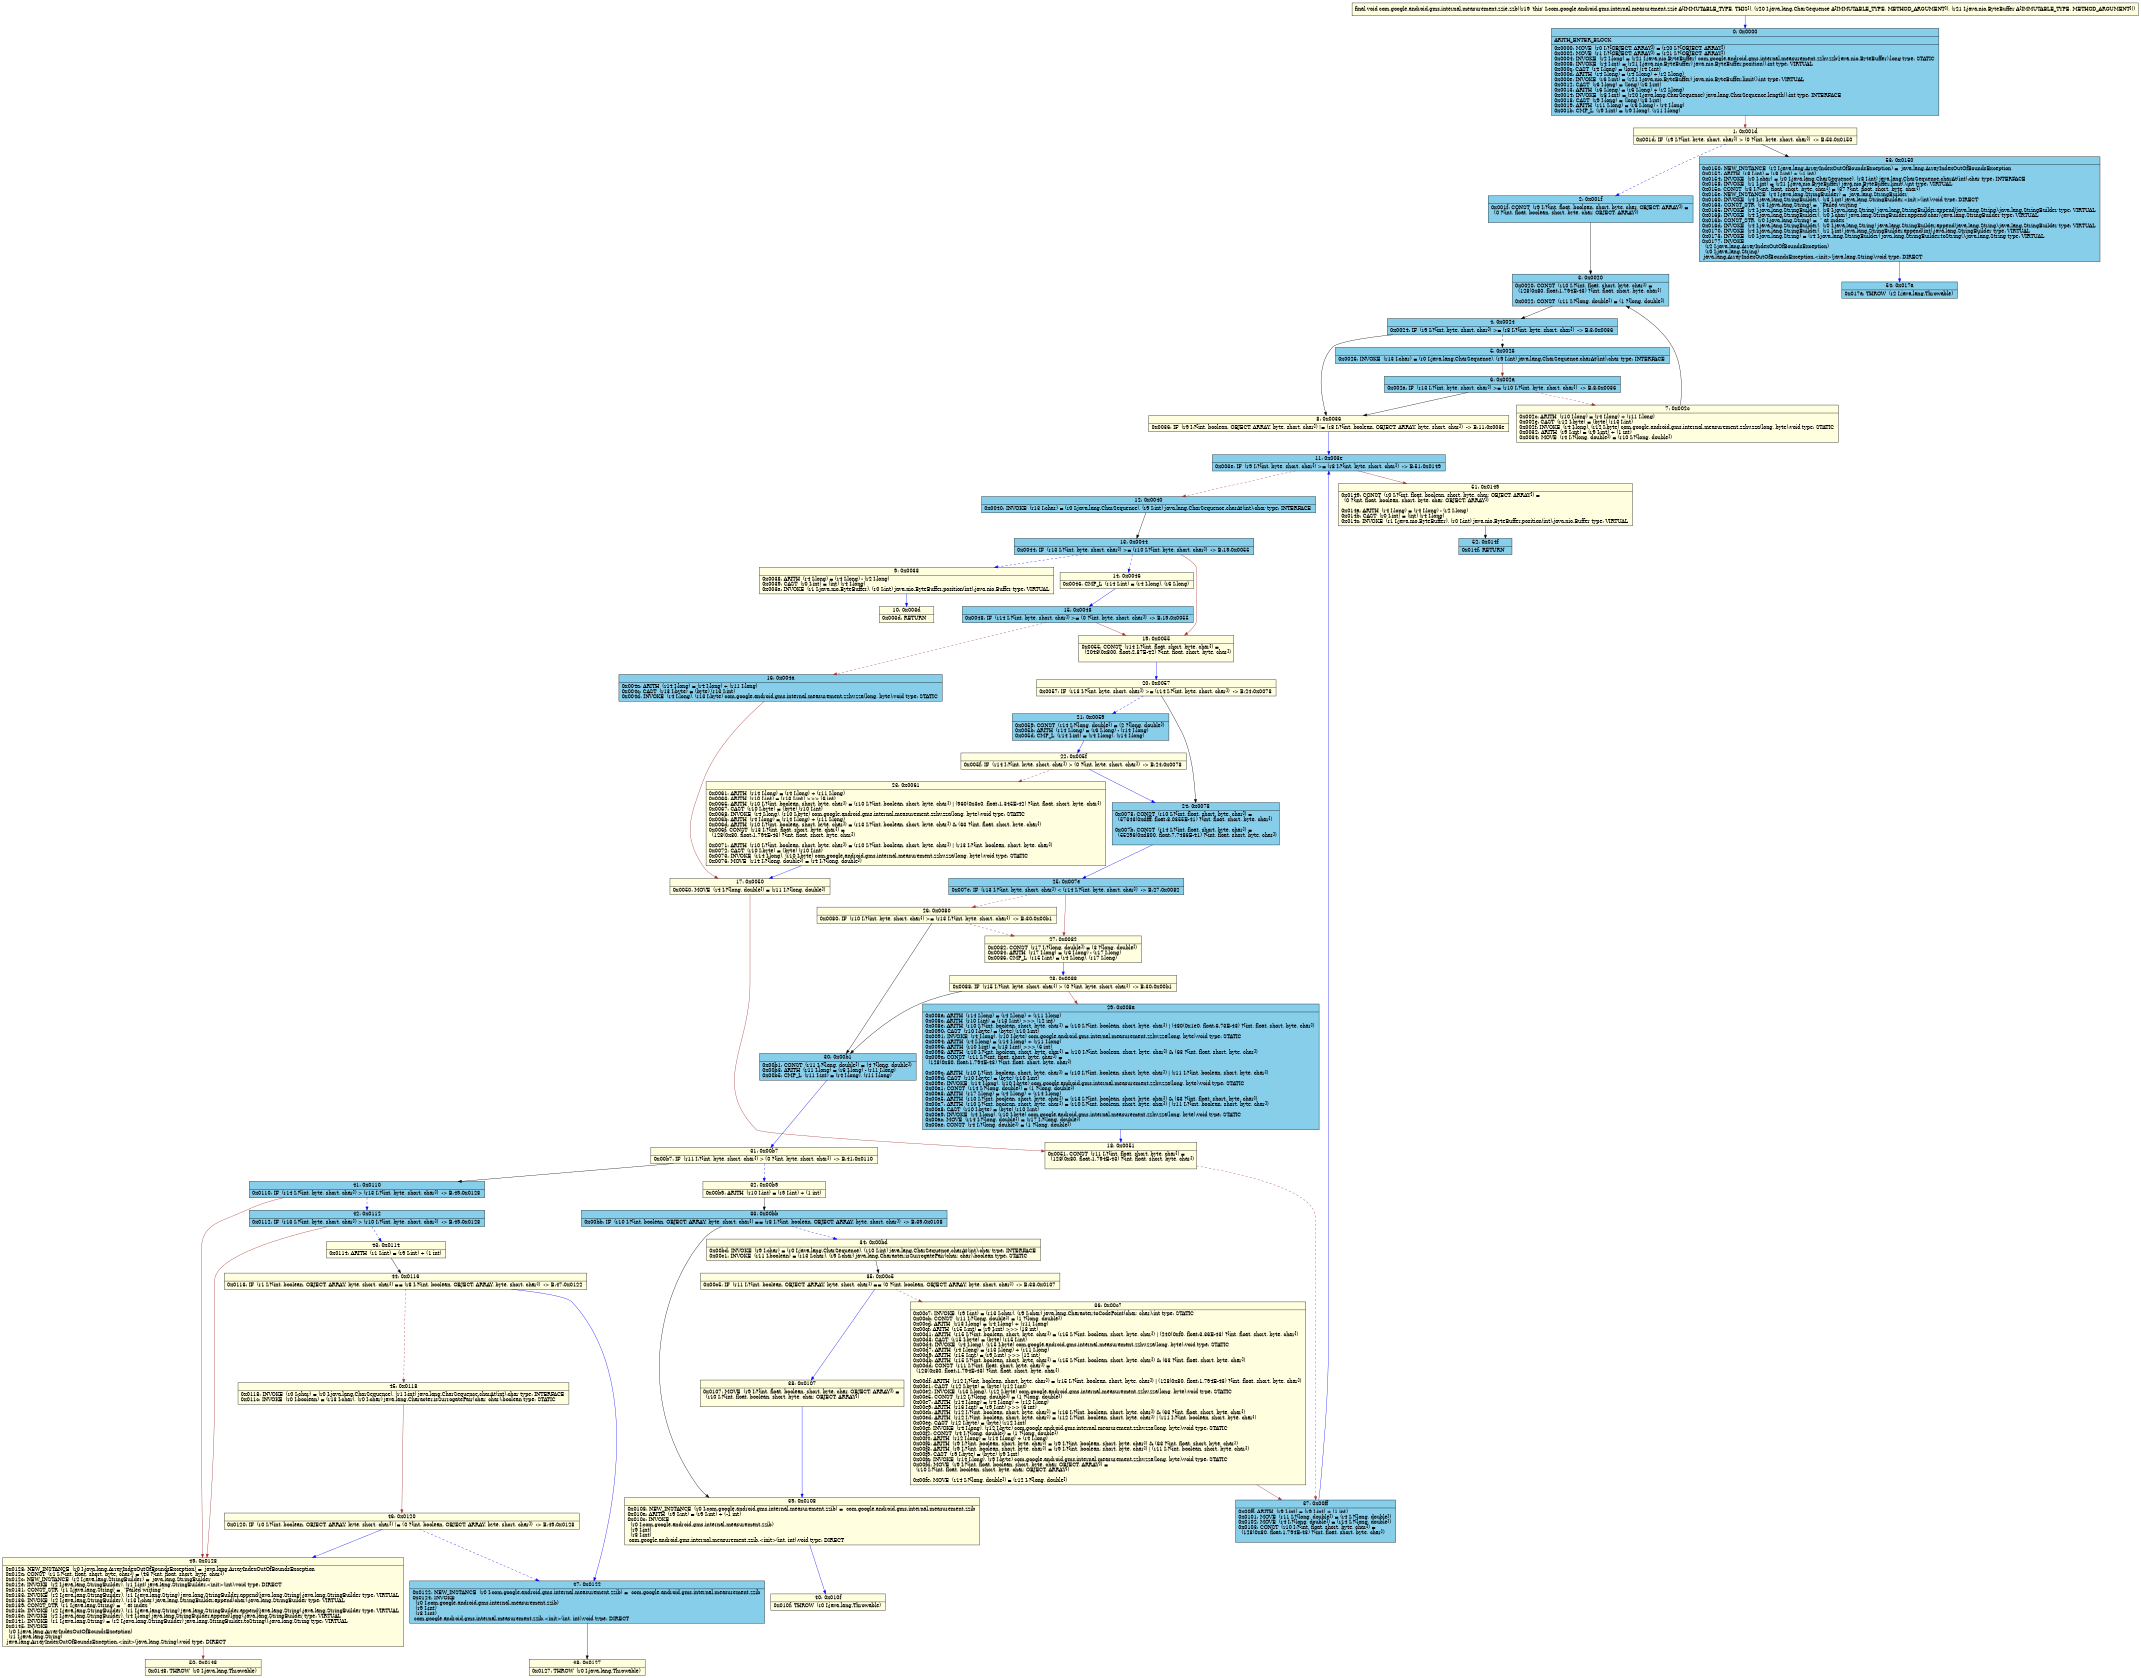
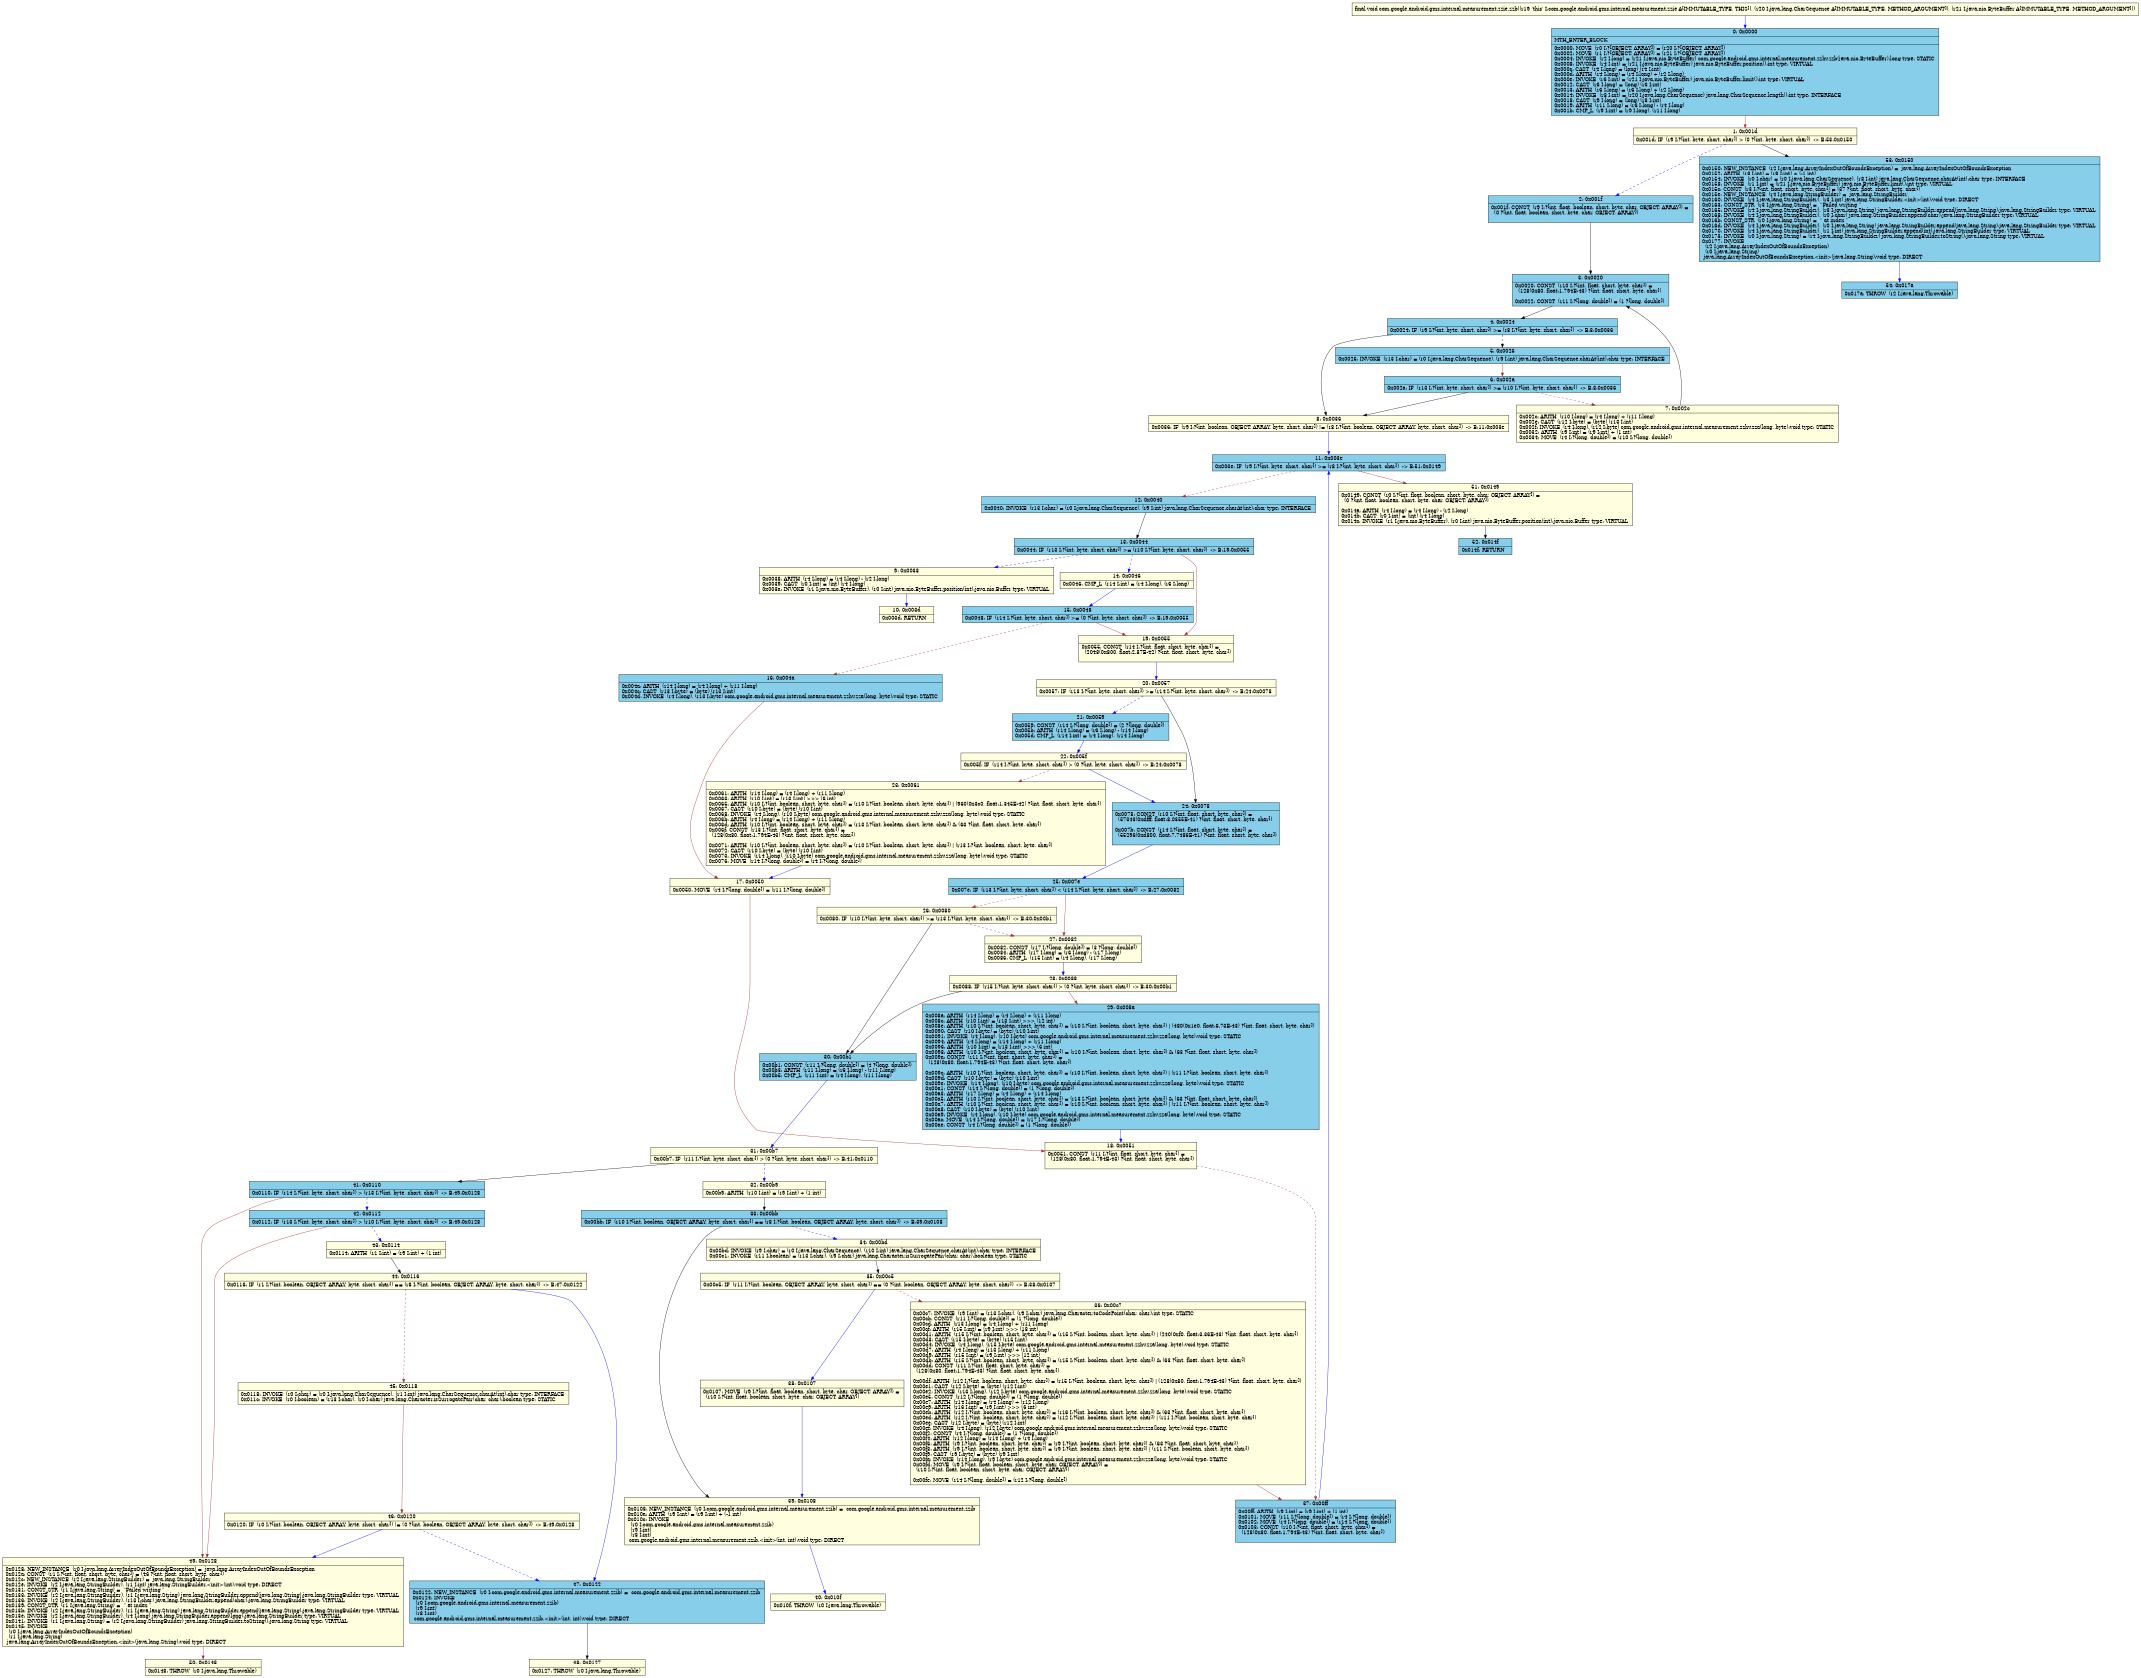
(1583, 40) -> (1581, 40)
